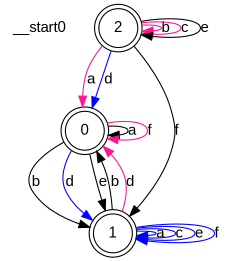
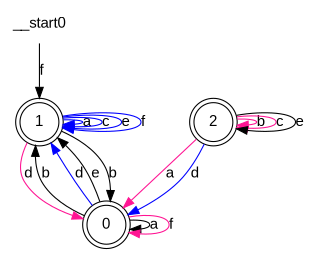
(175, 127) -> (39, 65)
